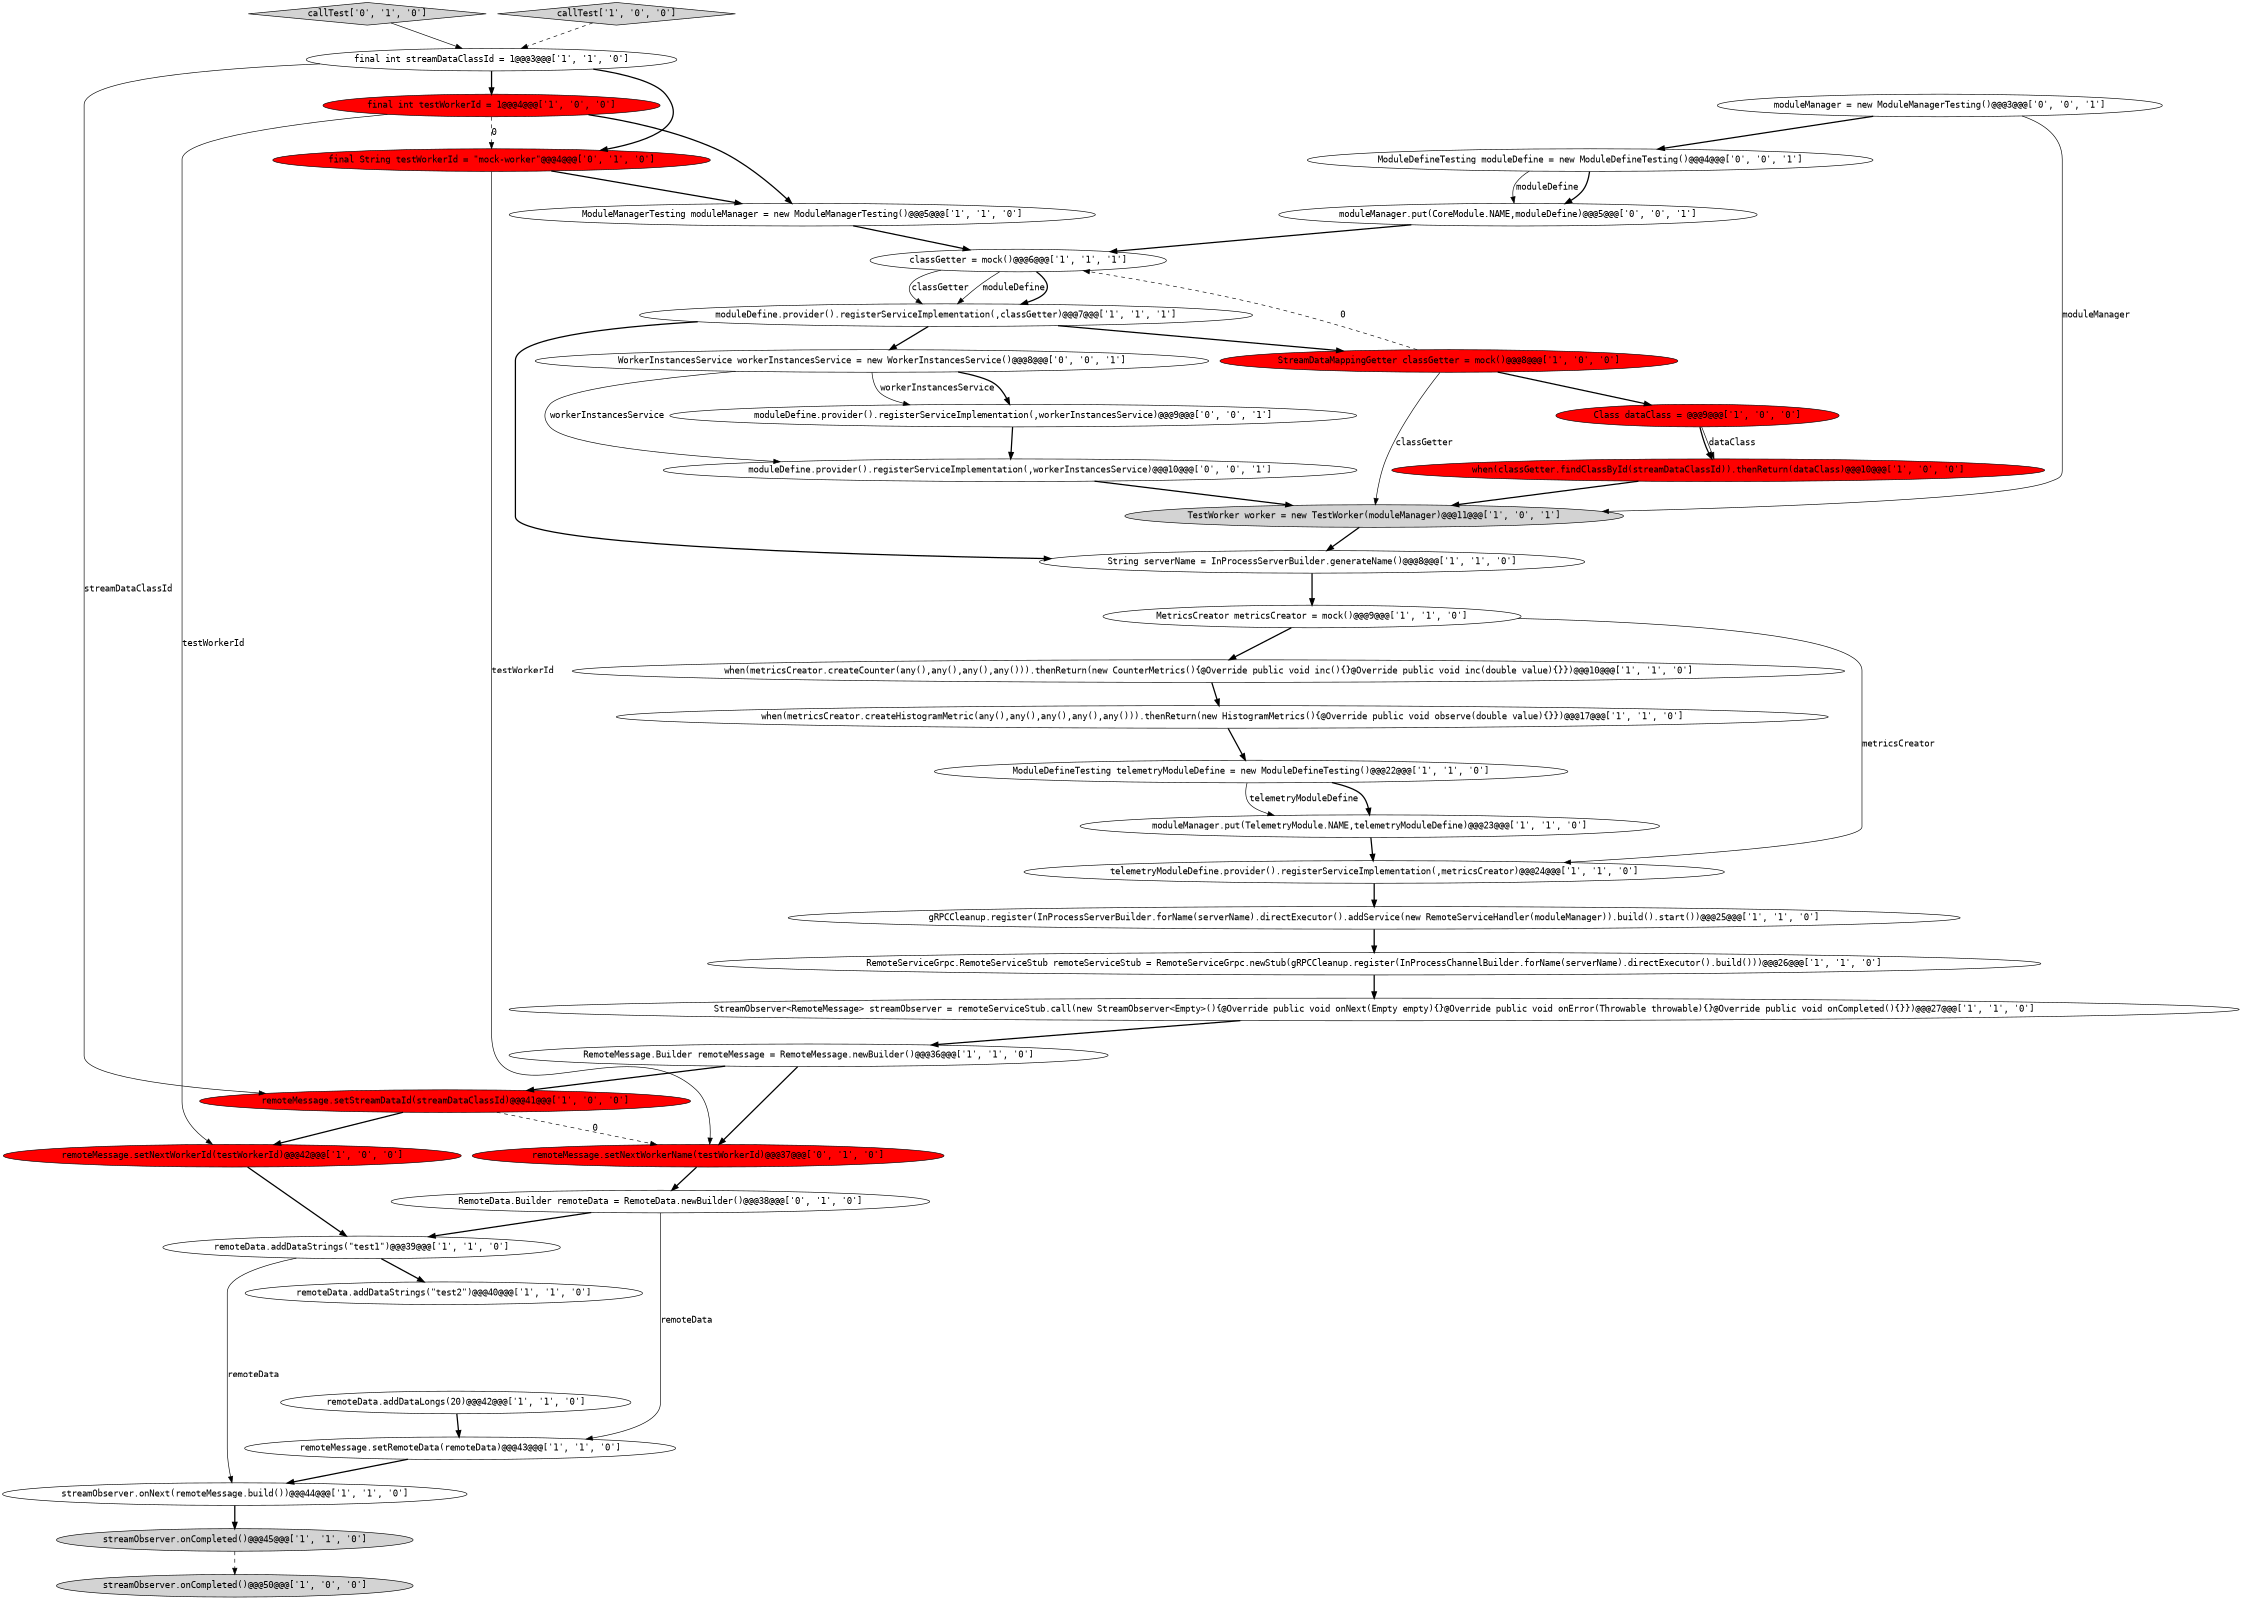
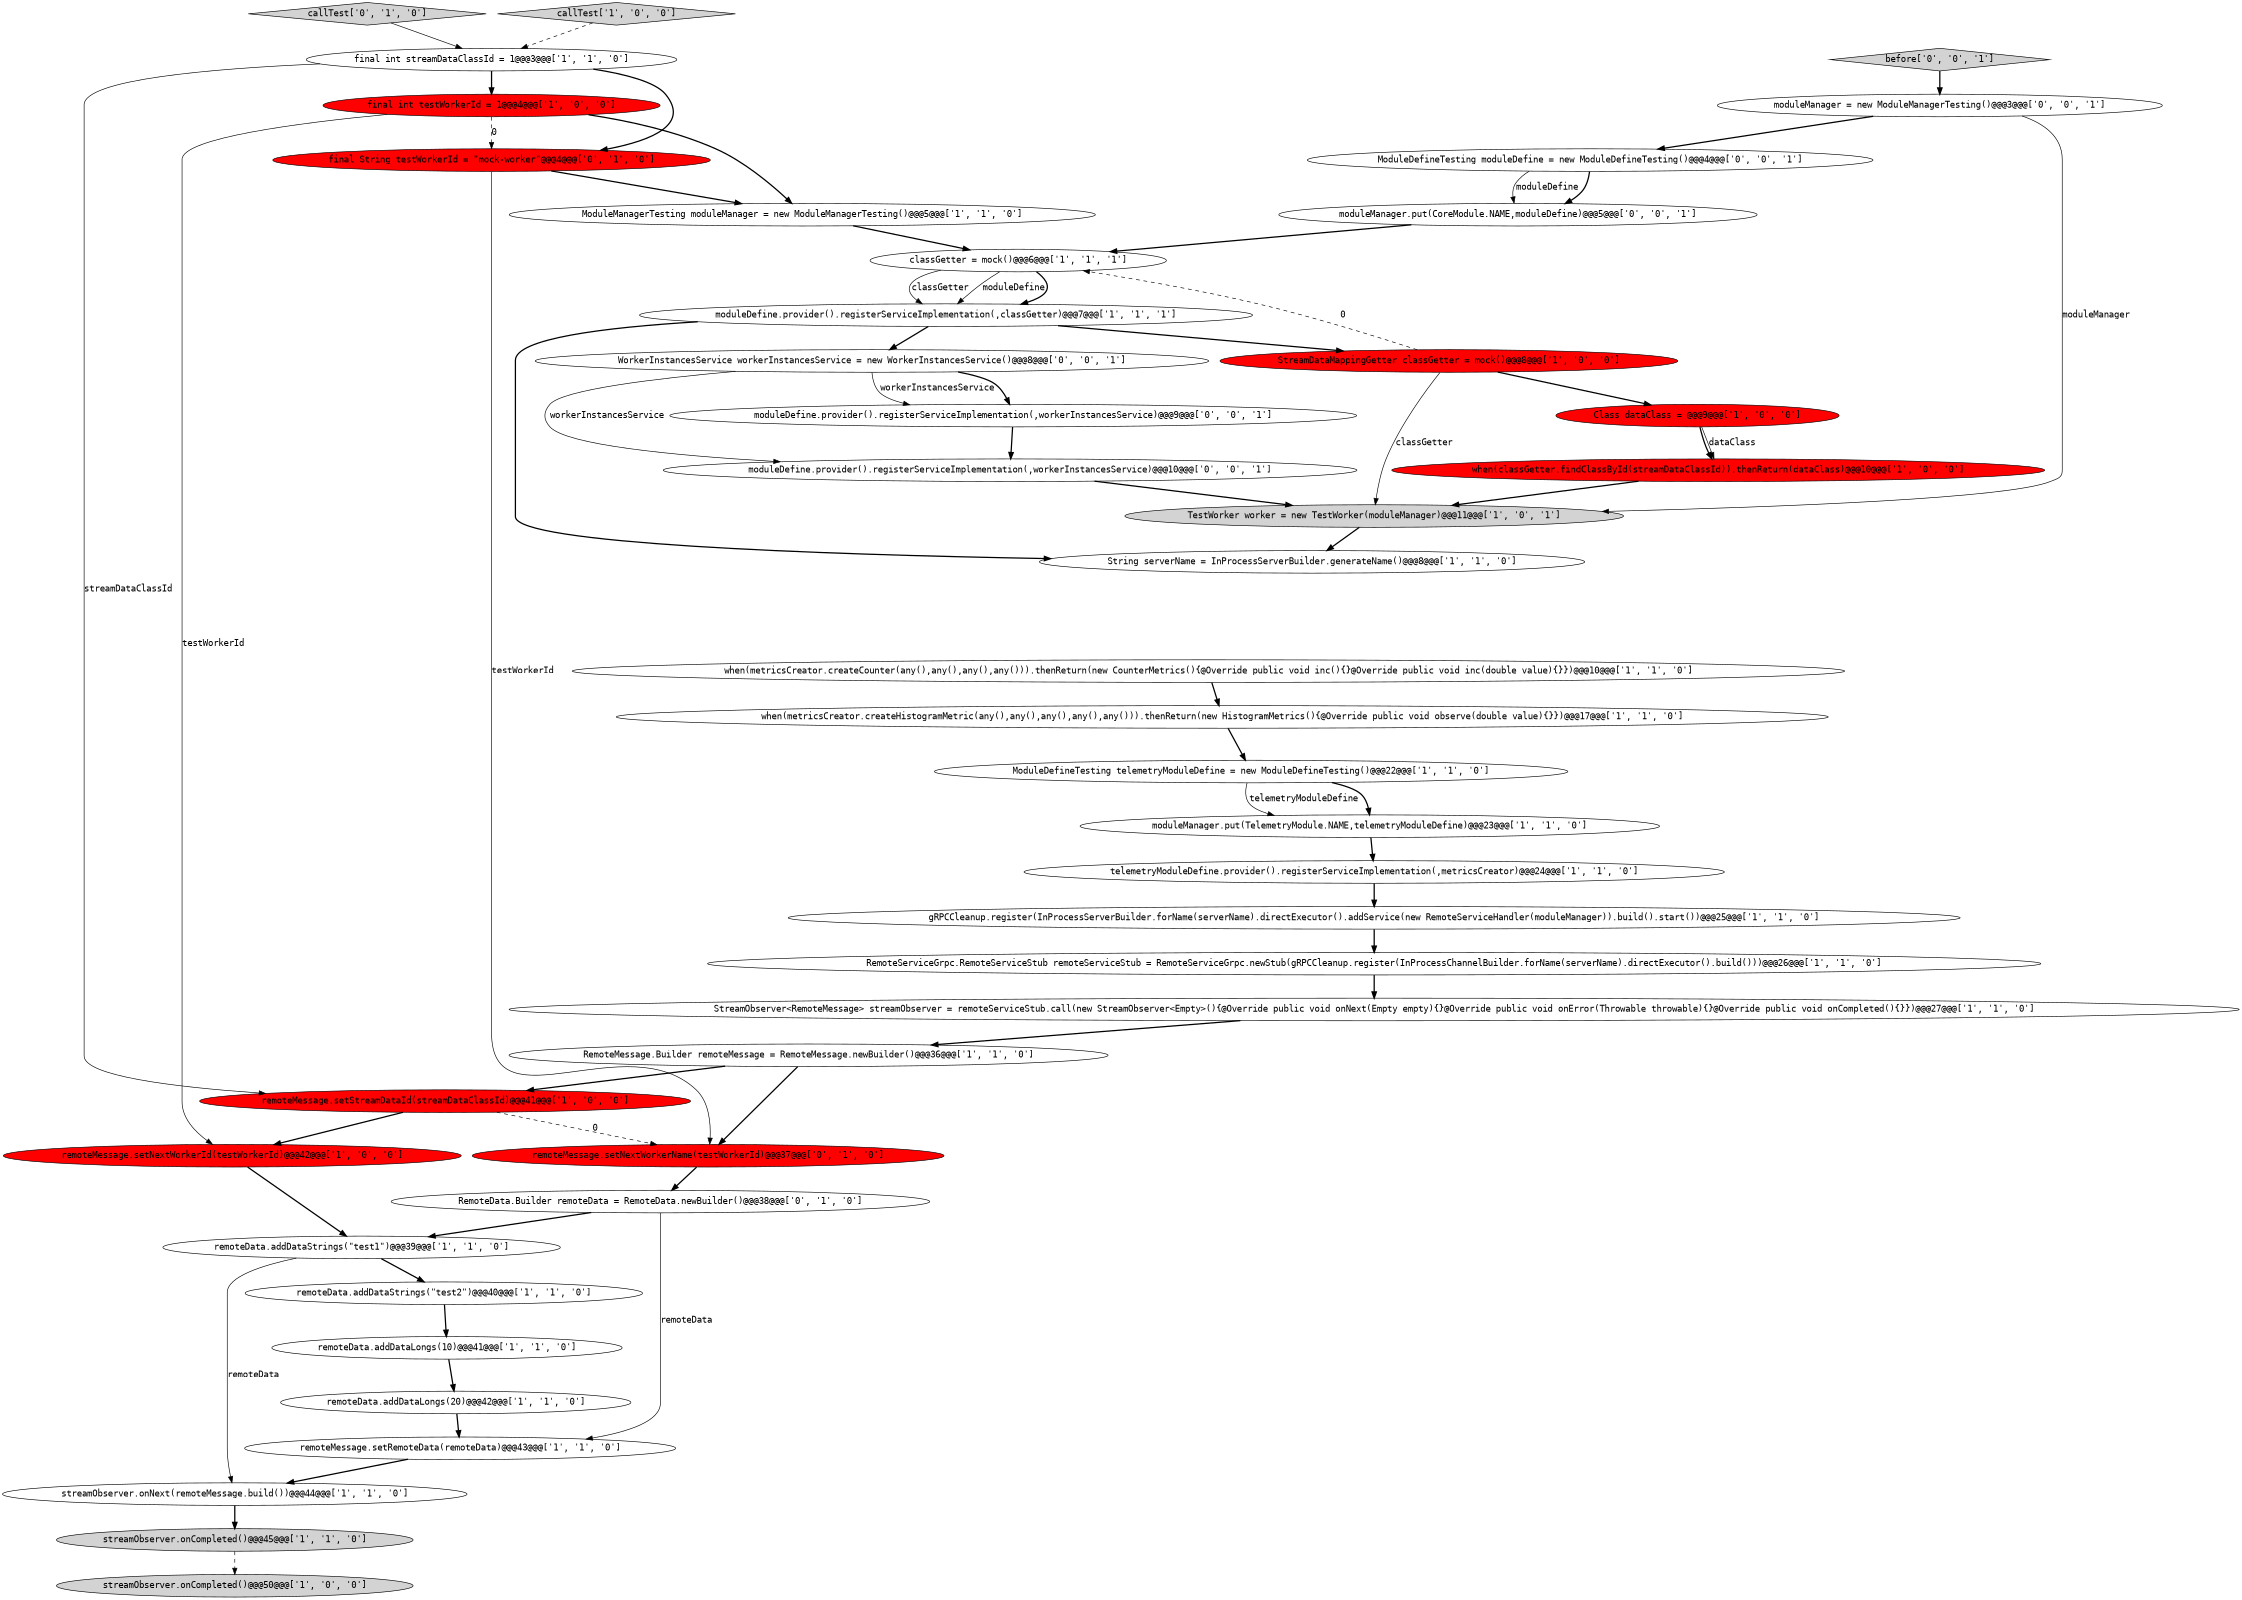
none -> (1940, 60)
(1312, 616) -> none
none -> (447, 1348)
